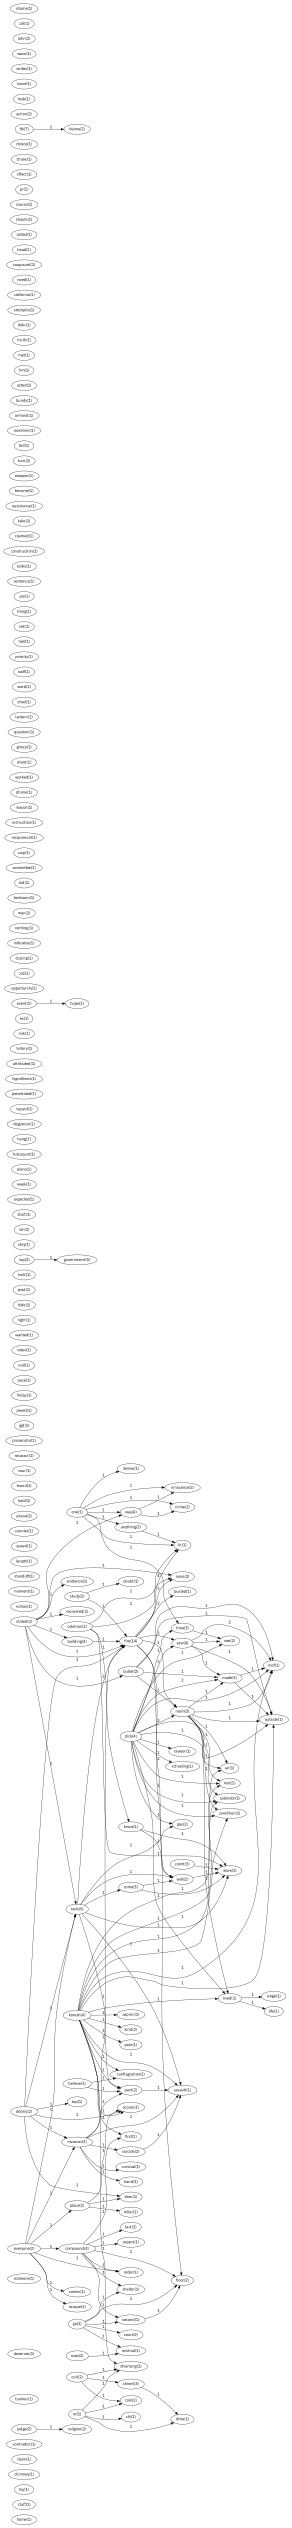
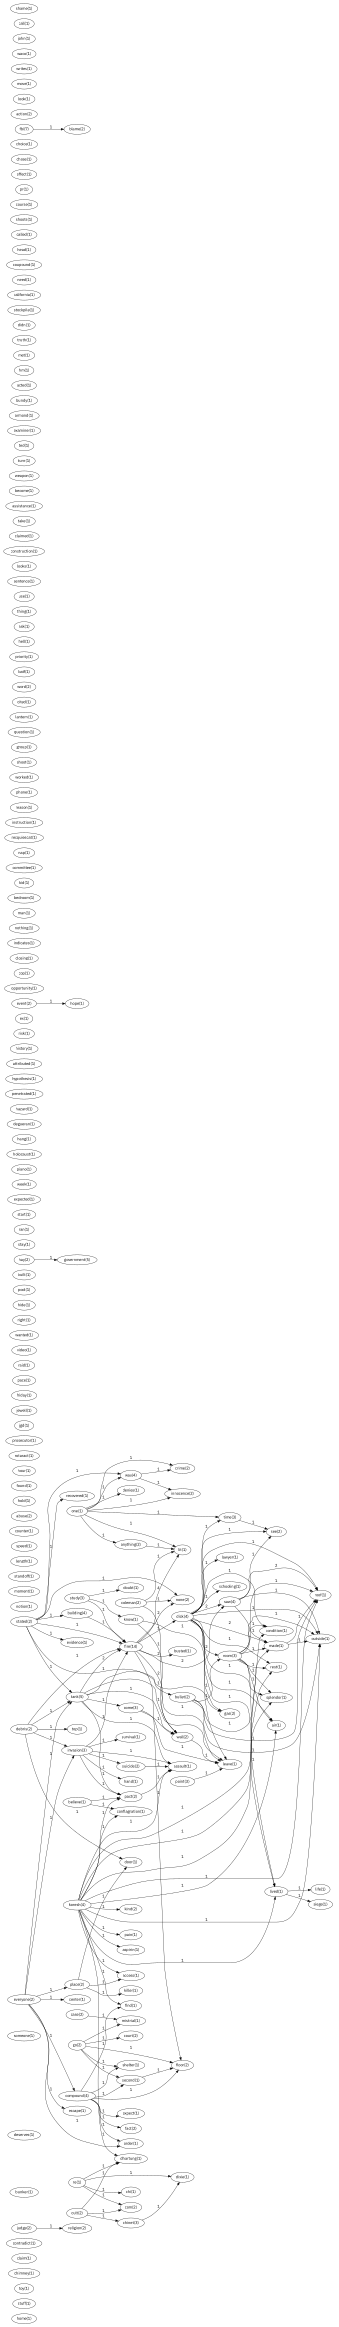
(163, 1666) -> (156, 1632)
(108, 1728) -> (105, 1605)
(77, 2119) -> none
